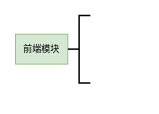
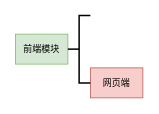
none -> (117, 83)
